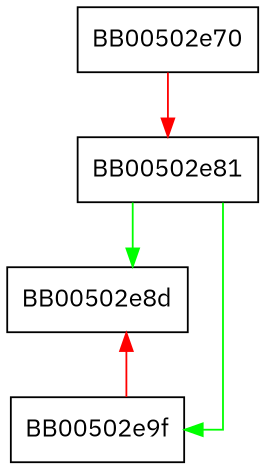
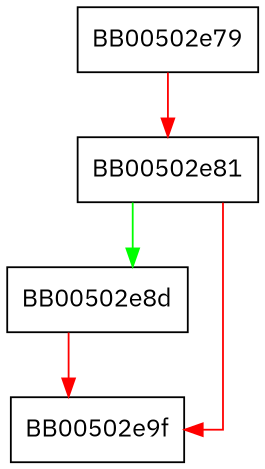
(168, 40) -> (168, 40)
(223, 326) -> (223, 326)
(126, 374) -> (69, 355)
